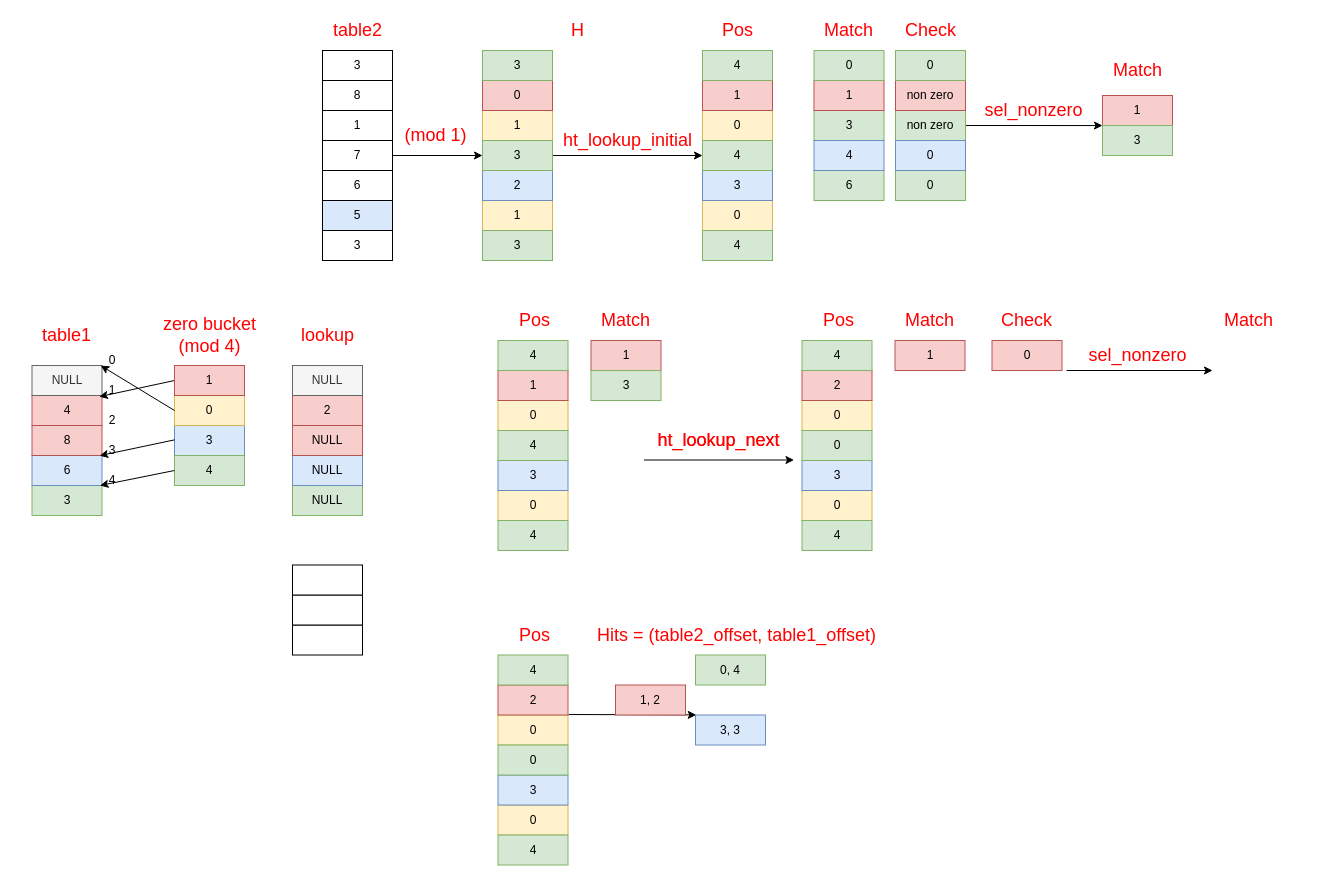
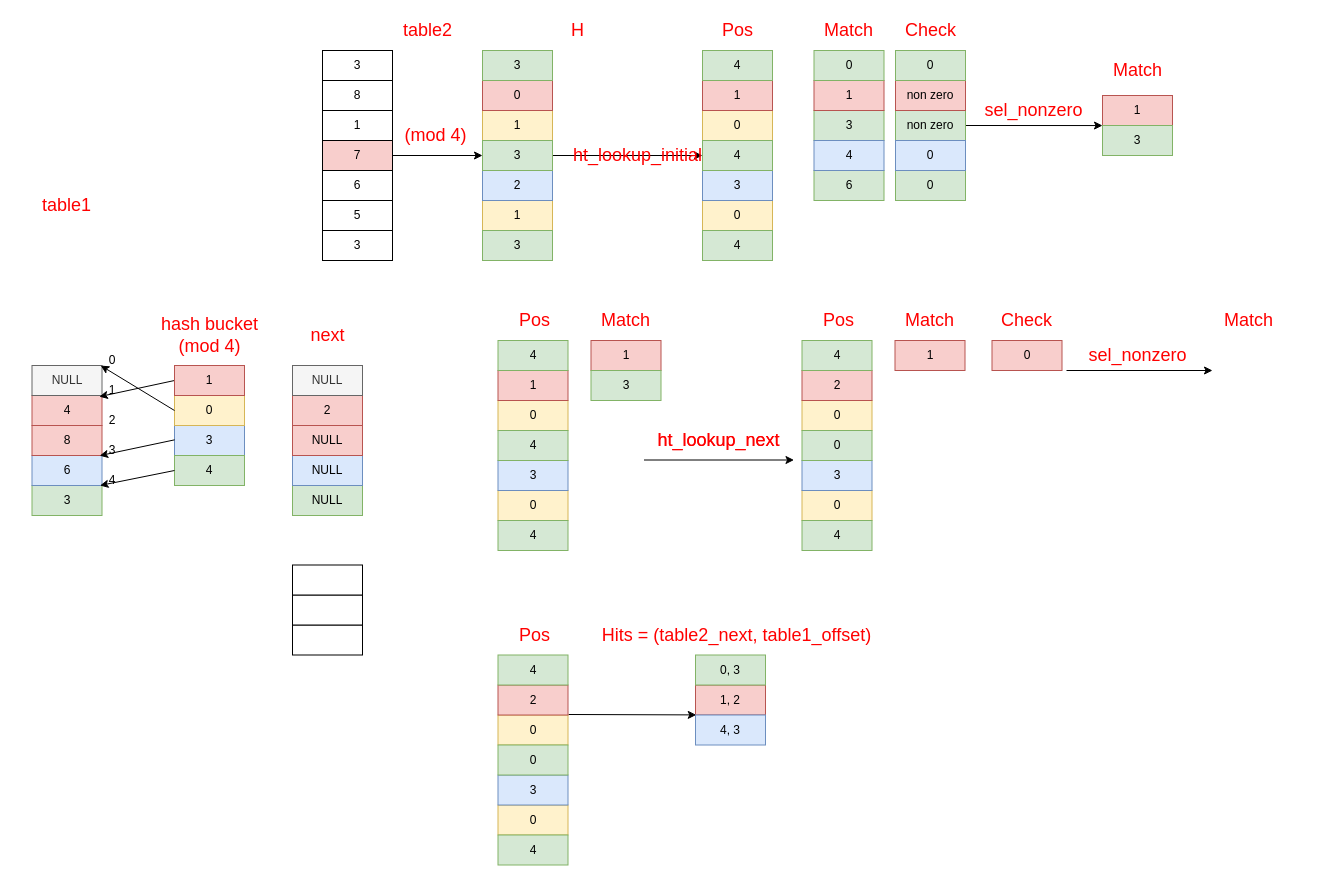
(358, 31) -> (428, 31)
(436, 136) -> (436, 136)
(628, 141) -> (638, 156)
(358, 156) -> (358, 156)
(358, 216) -> (358, 216)
(67, 336) -> (67, 206)
(210, 336) -> (210, 336)
(328, 336) -> (328, 336)
(737, 636) -> (737, 636)
(731, 671) -> (731, 671)
(651, 700) -> (731, 700)
(731, 731) -> (731, 731)
